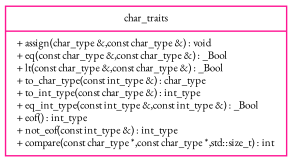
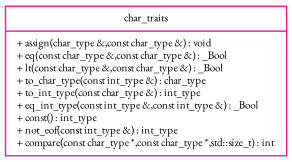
(53, 118) -> (57, 118)
